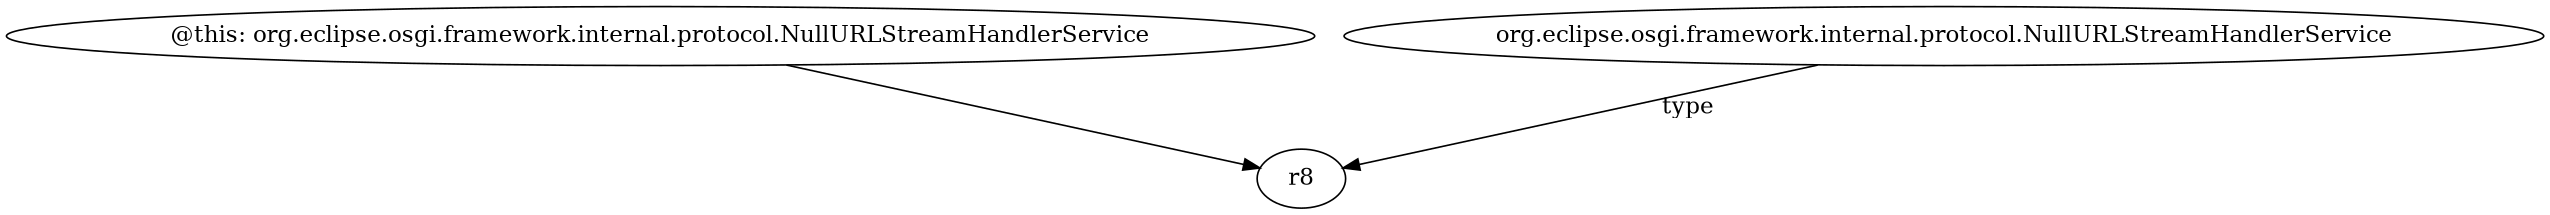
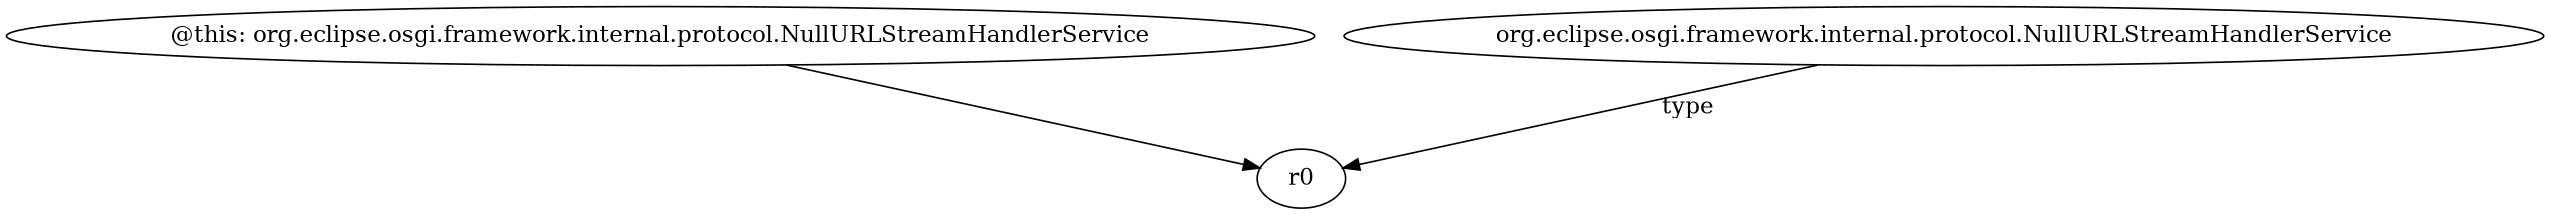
(1301, 179) -> (1301, 179)
